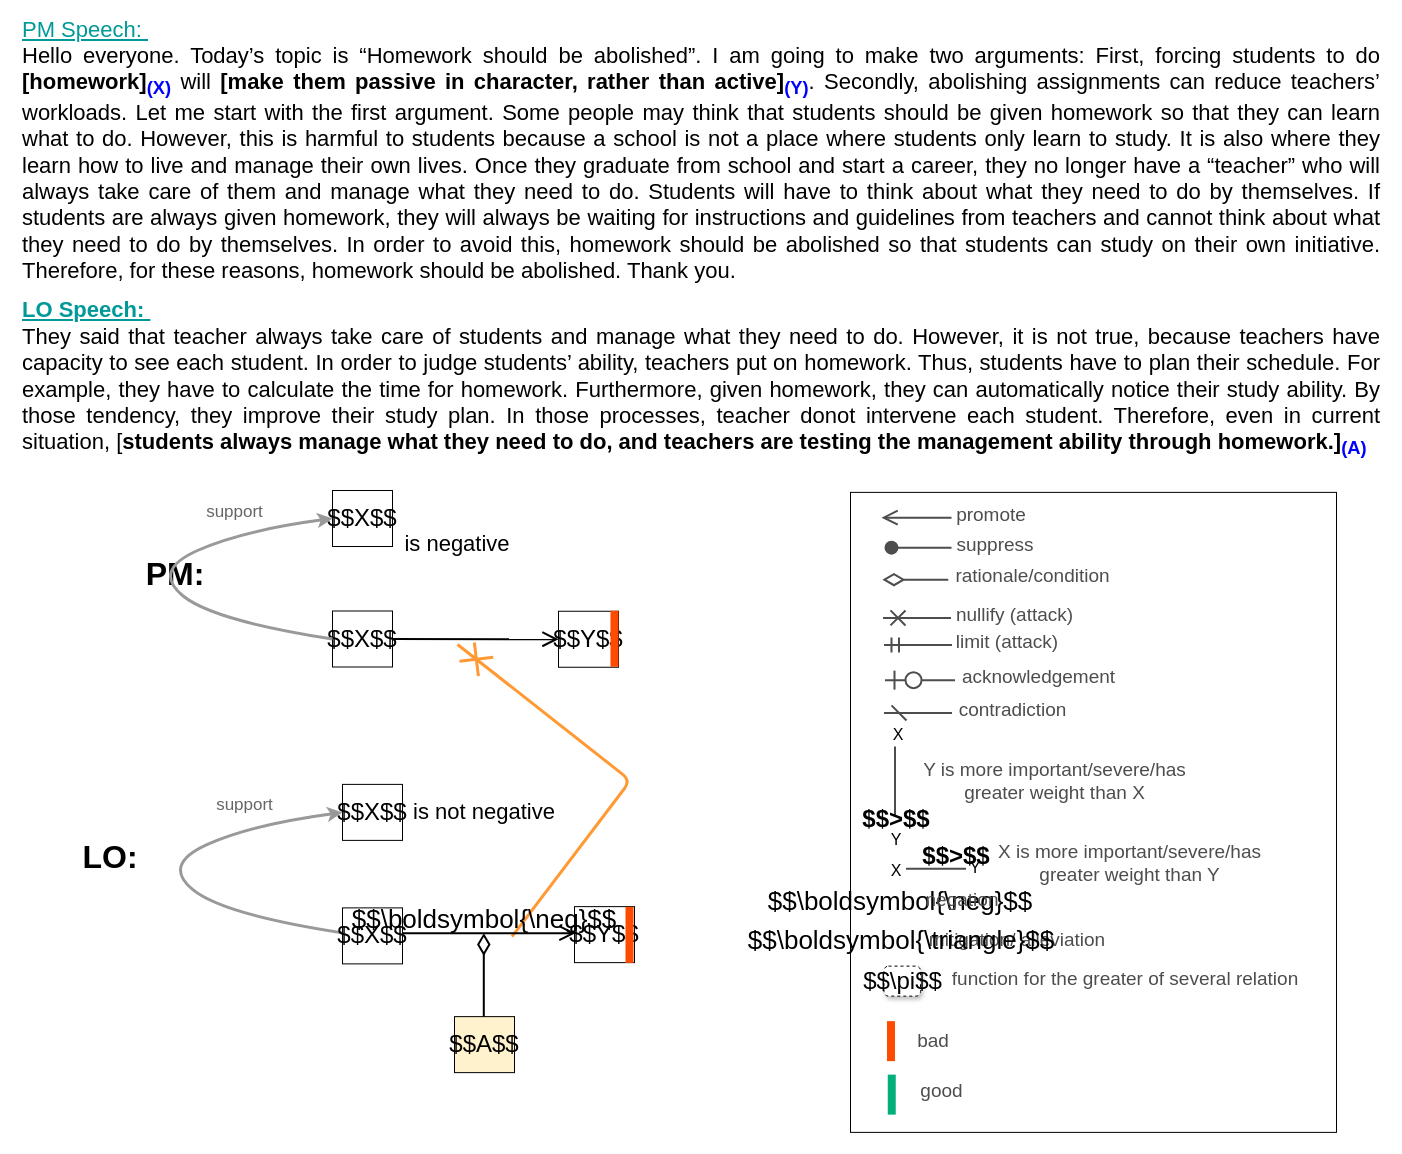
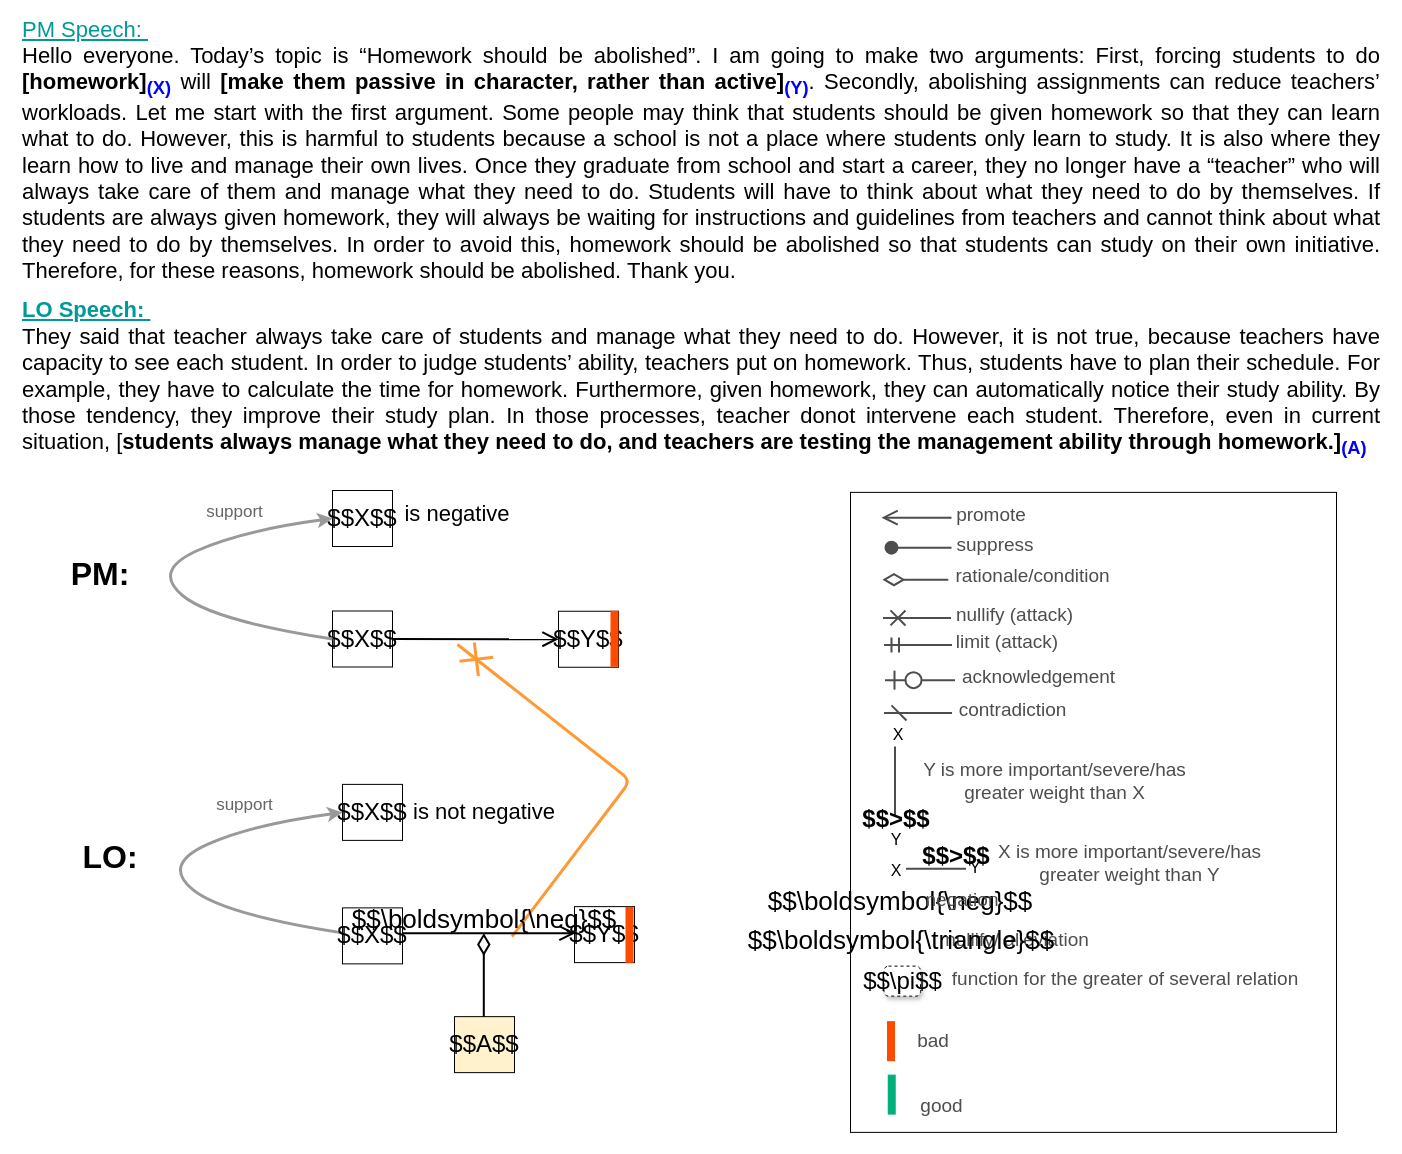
(458, 545) -> (458, 515)
(176, 575) -> (101, 575)
(1018, 941) -> (1018, 941)
(942, 1092) -> (942, 1107)
